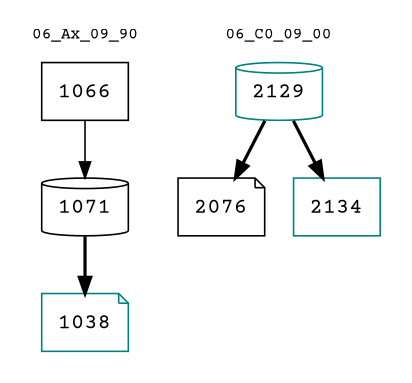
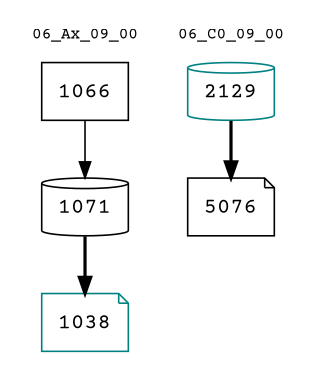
(86, 34) -> (86, 34)
(221, 207) -> (231, 207)
(337, 207) -> none
